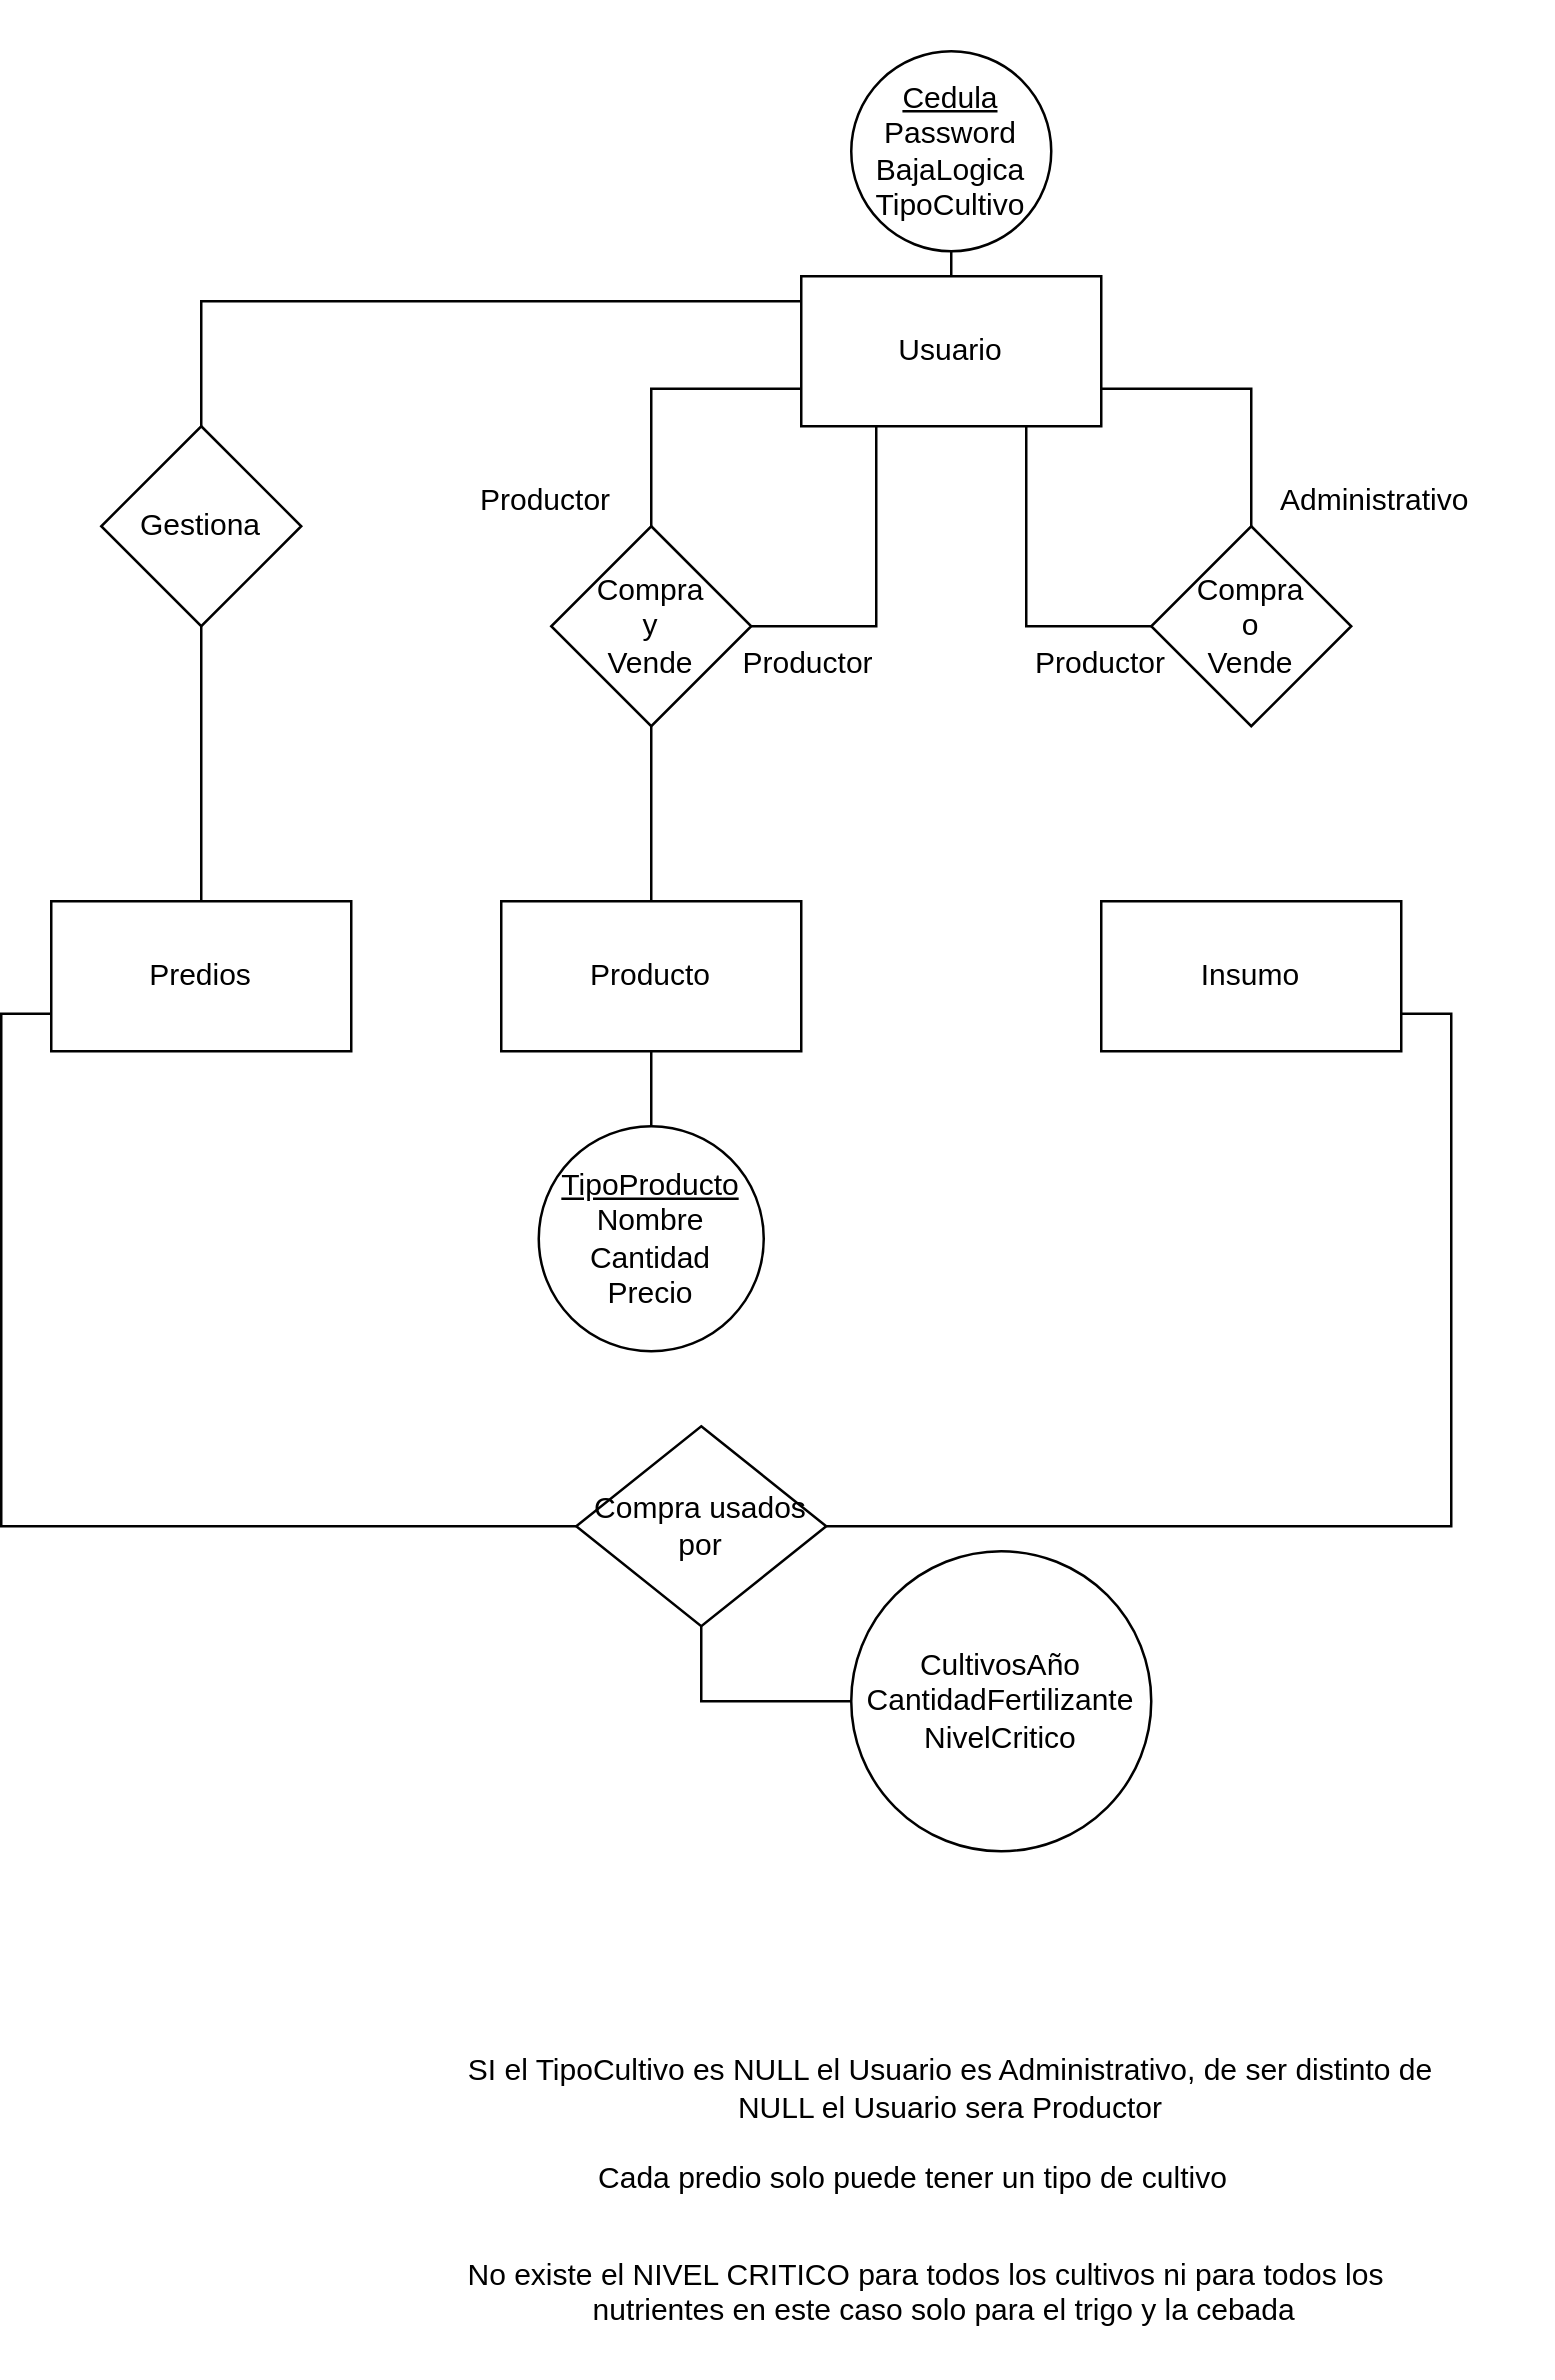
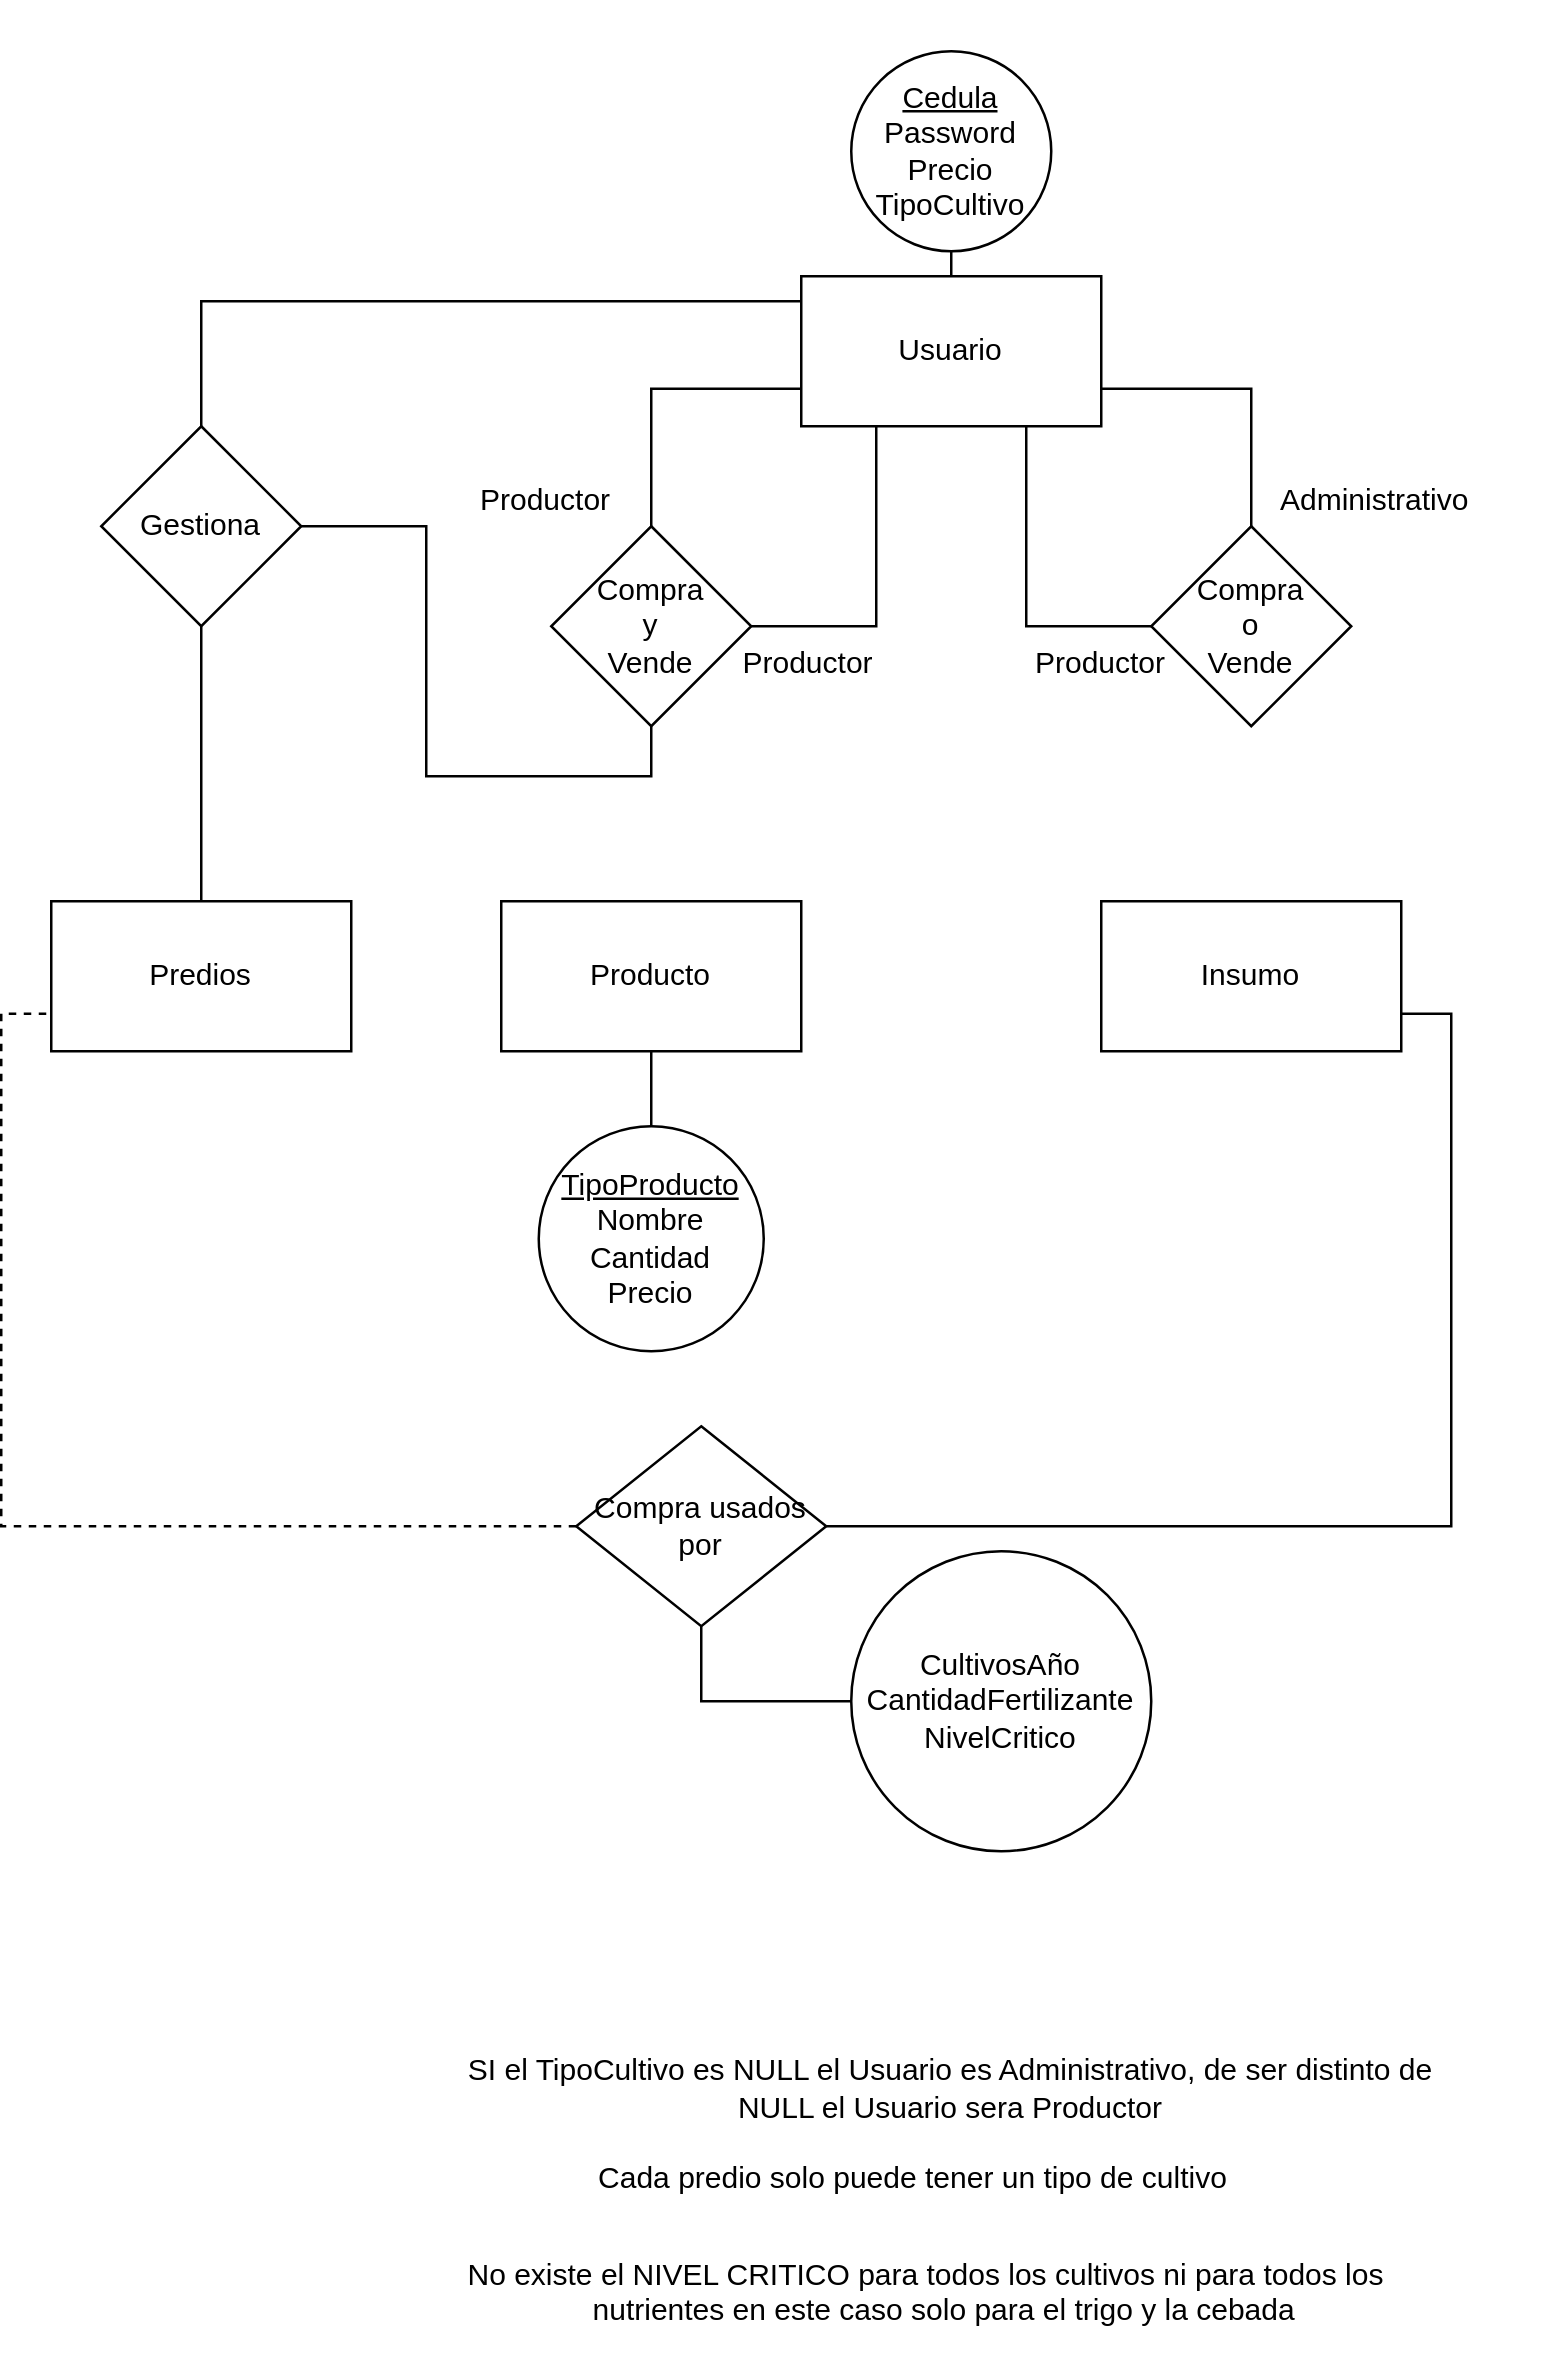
(951, 151) -> (951, 151)
(651, 837) -> (426, 703)
(5, 1526) -> (5, 1526)
